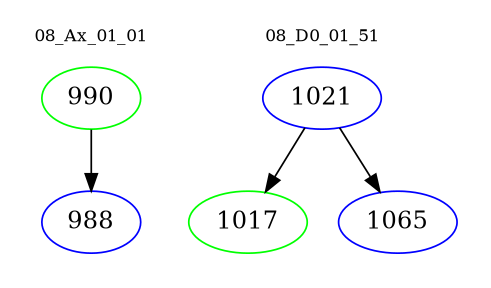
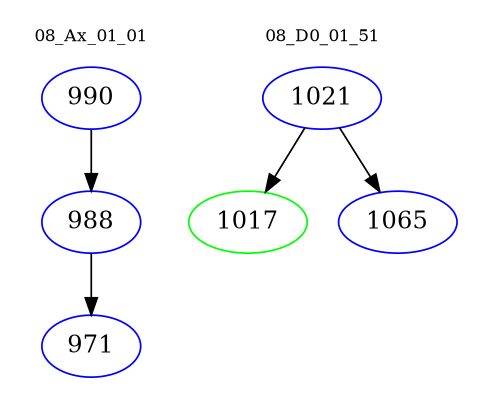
(91, 98) -> (91, 98)
none -> (91, 346)
